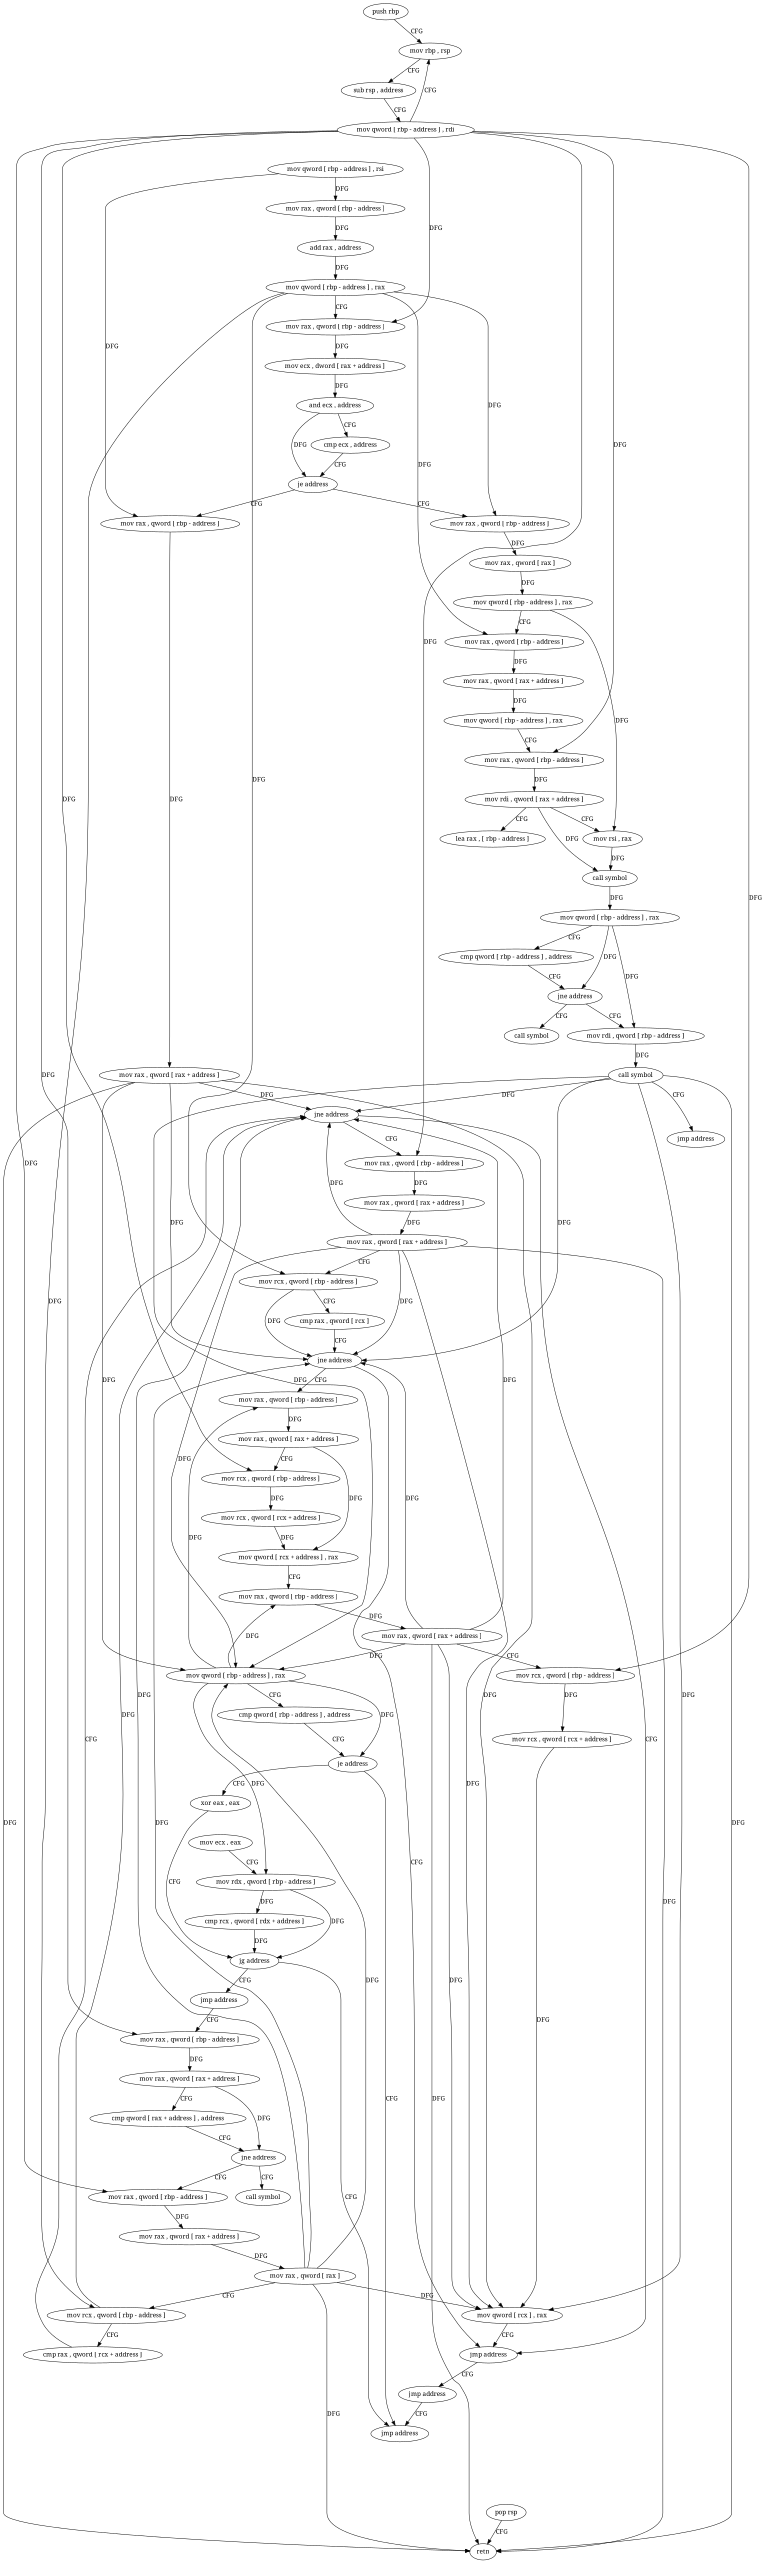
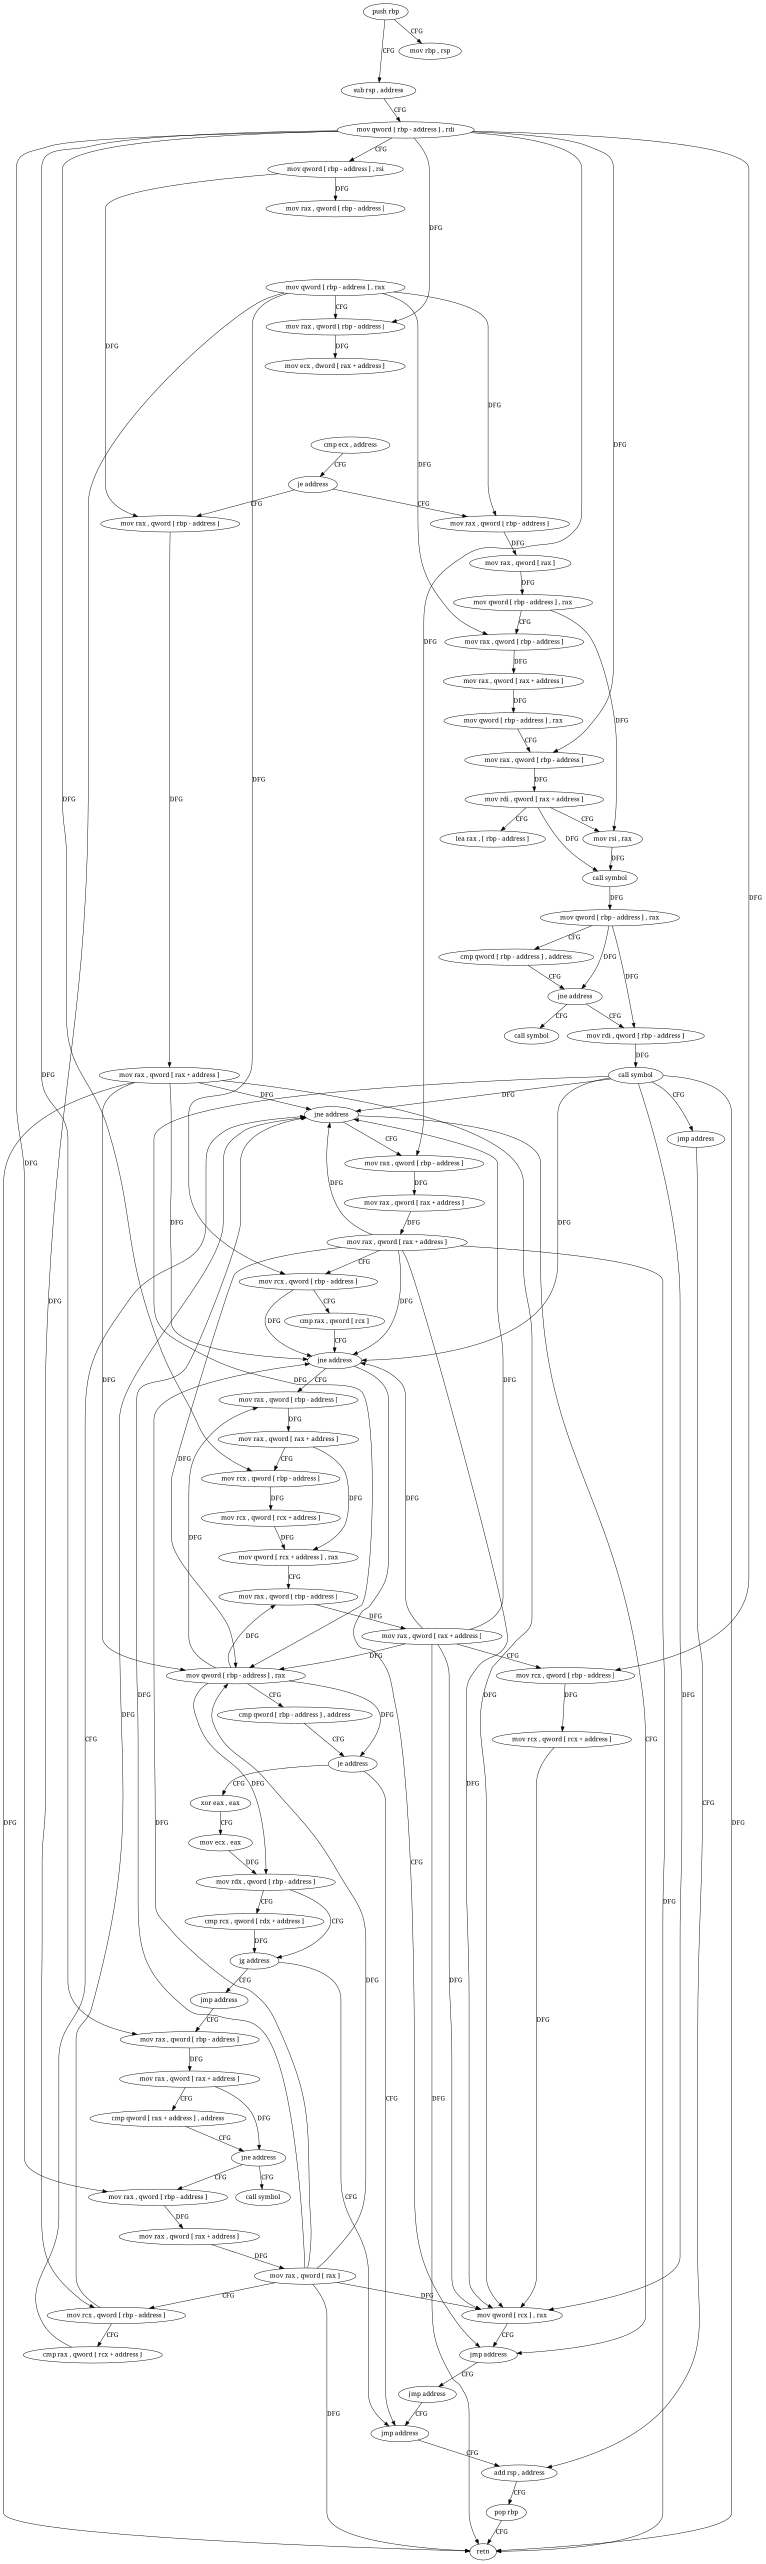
(406, 69) -> (382, 49)
(422, 94) -> (373, 149)
(336, 248) -> none
(335, 406) -> none
(252, 1863) -> (252, 1863)
(167, 1893) -> (221, 1821)
(267, 1902) -> (267, 1902)
(338, 1922) -> (338, 1922)
none -> (519, 2473)
(506, 2512) -> (506, 2512)
